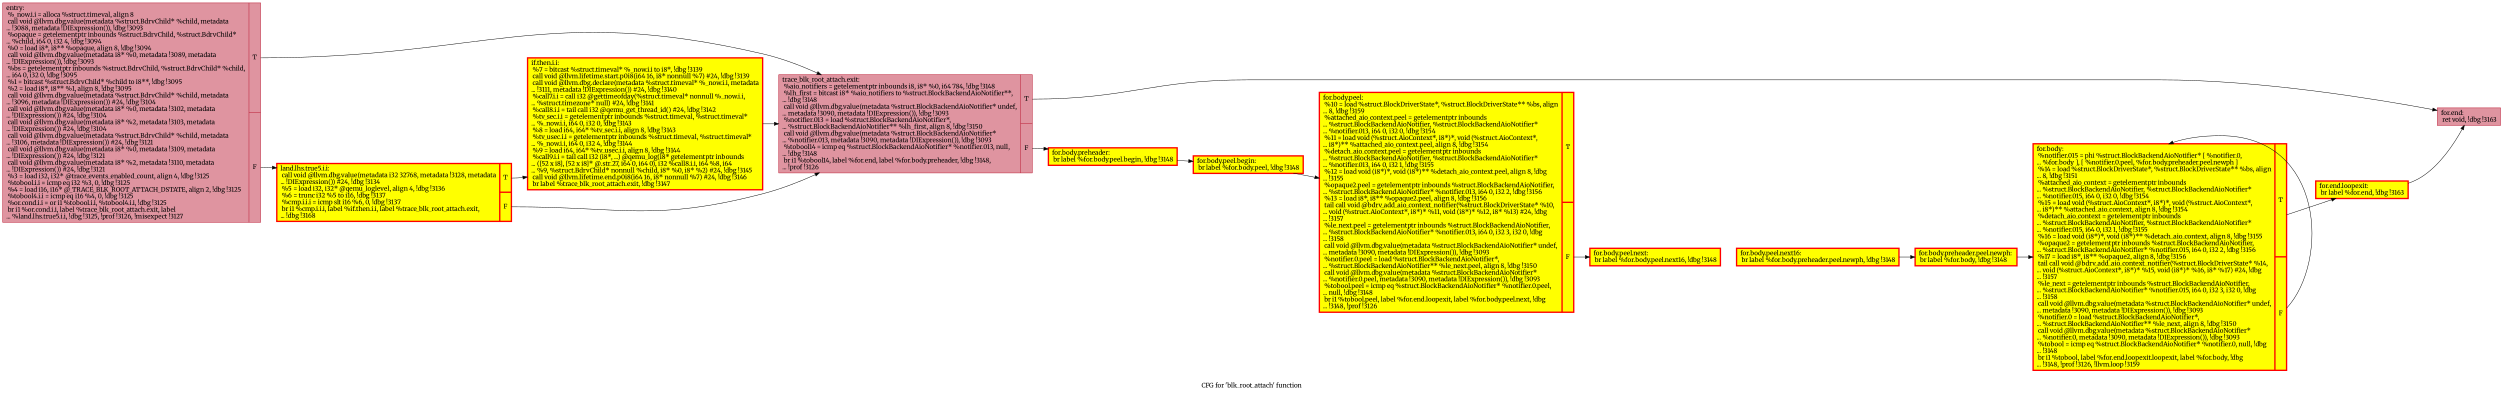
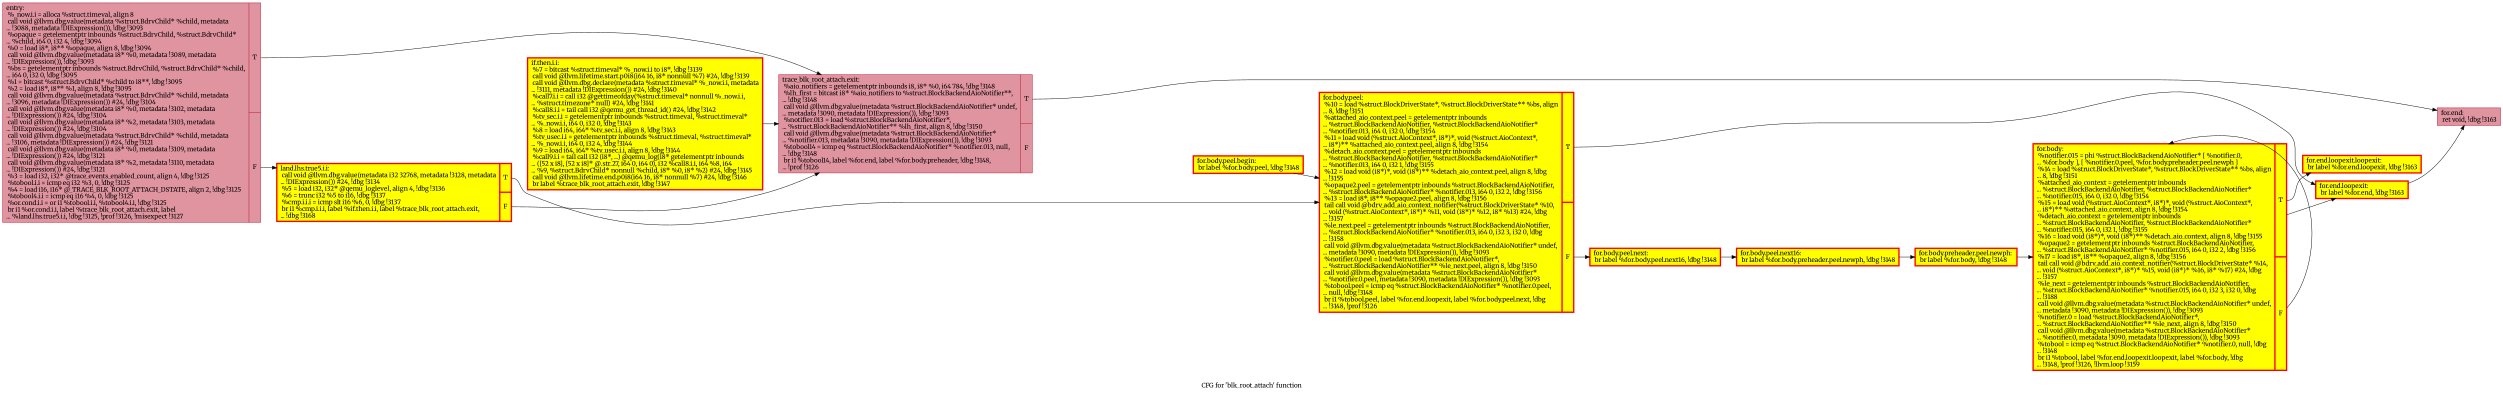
(1344, 111) -> (1343, 111)
none -> (1966, 123)
(1113, 157) -> none
none -> (2362, 164)
(517, 178) -> (906, 202)
none -> (1726, 257)
(2047, 297) -> (2047, 297)
